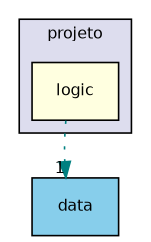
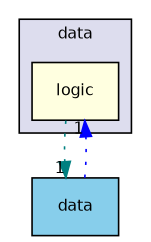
(75, 34) -> (75, 34)
none -> (86, 157)
